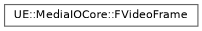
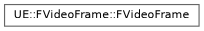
(101, 15) -> (102, 15)
